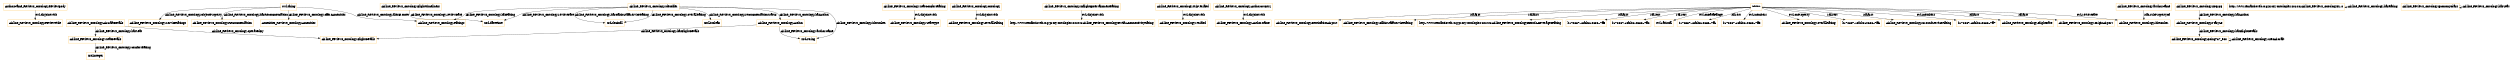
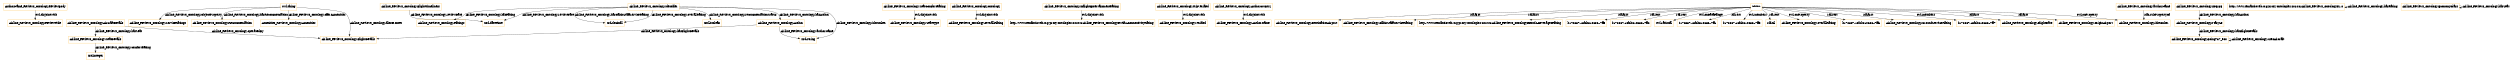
(2087, 15) -> (2087, 15)
(356, 16) -> (332, 10)
none -> (1771, 23)
